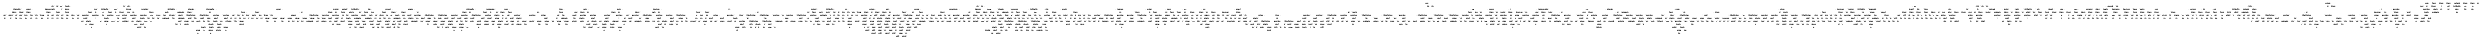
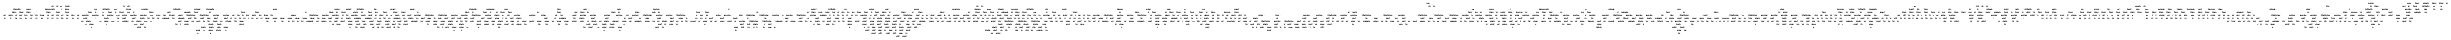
none -> (2200, 9)
